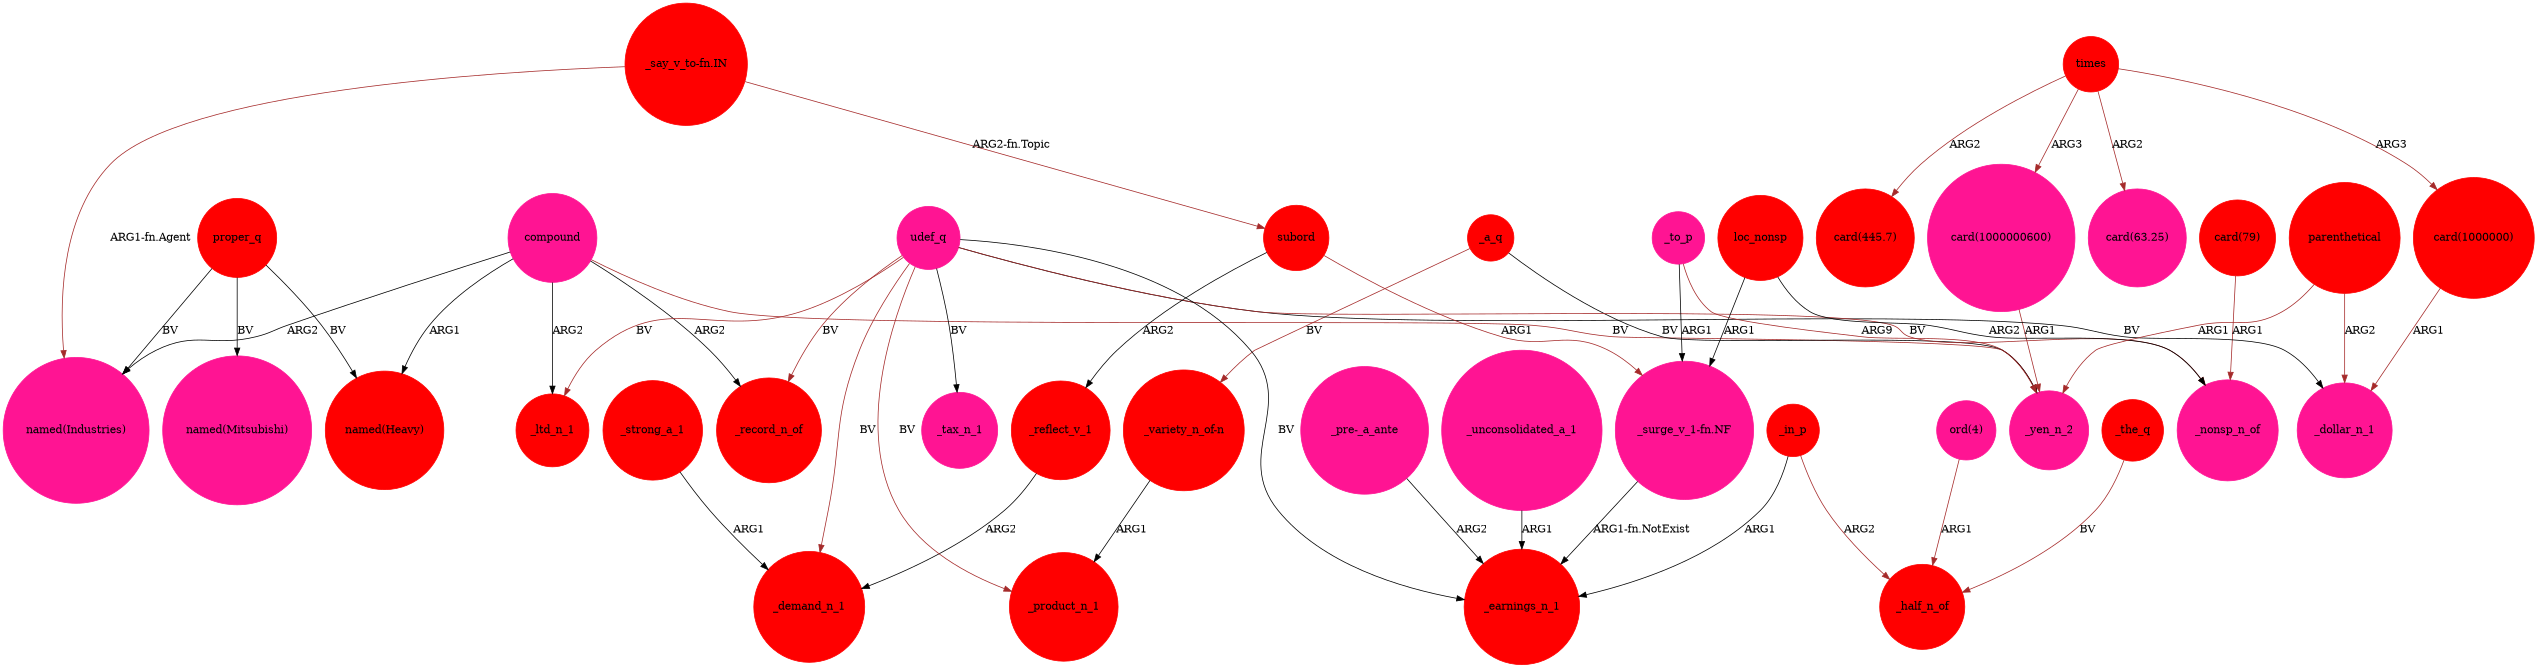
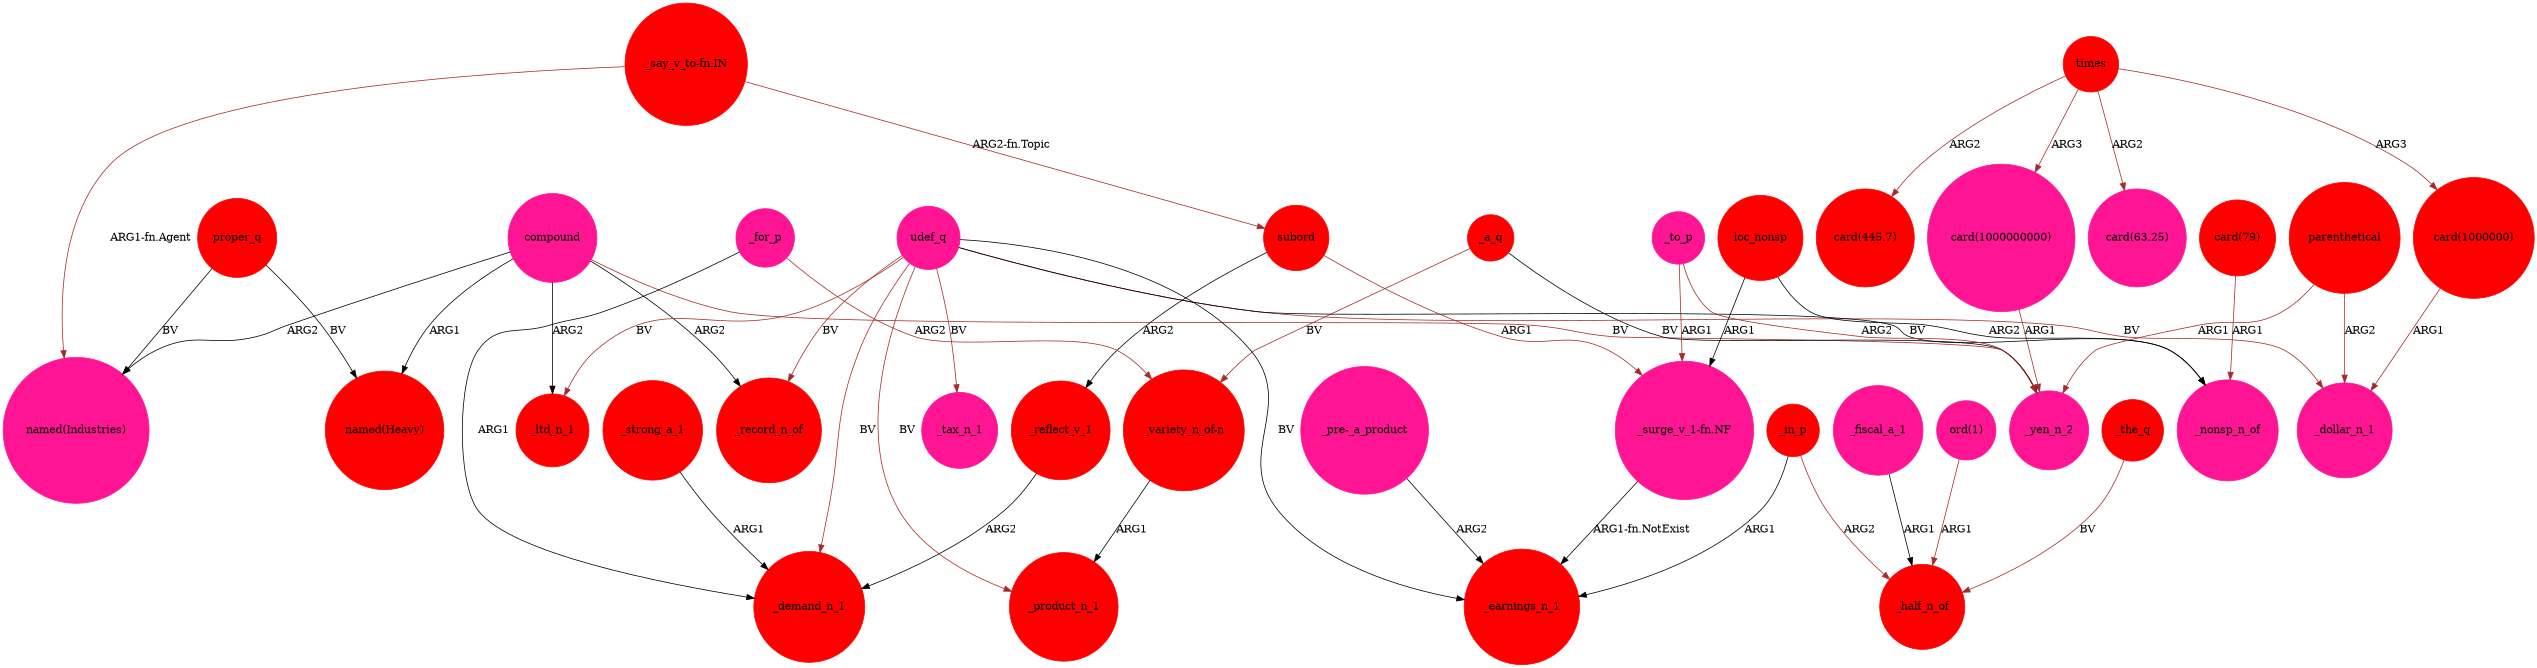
none -> (765, 238)
(2001, 238) -> (2001, 238)
(1681, 309) -> (1681, 309)
(1585, 314) -> (1585, 314)
(1642, 320) -> (1642, 320)
(949, 326) -> (949, 326)
(1877, 331) -> (1877, 331)
(237, 430) -> none
(1365, 430) -> (1365, 430)
(1522, 430) -> none
none -> (1878, 430)
(1966, 430) -> (1966, 430)
